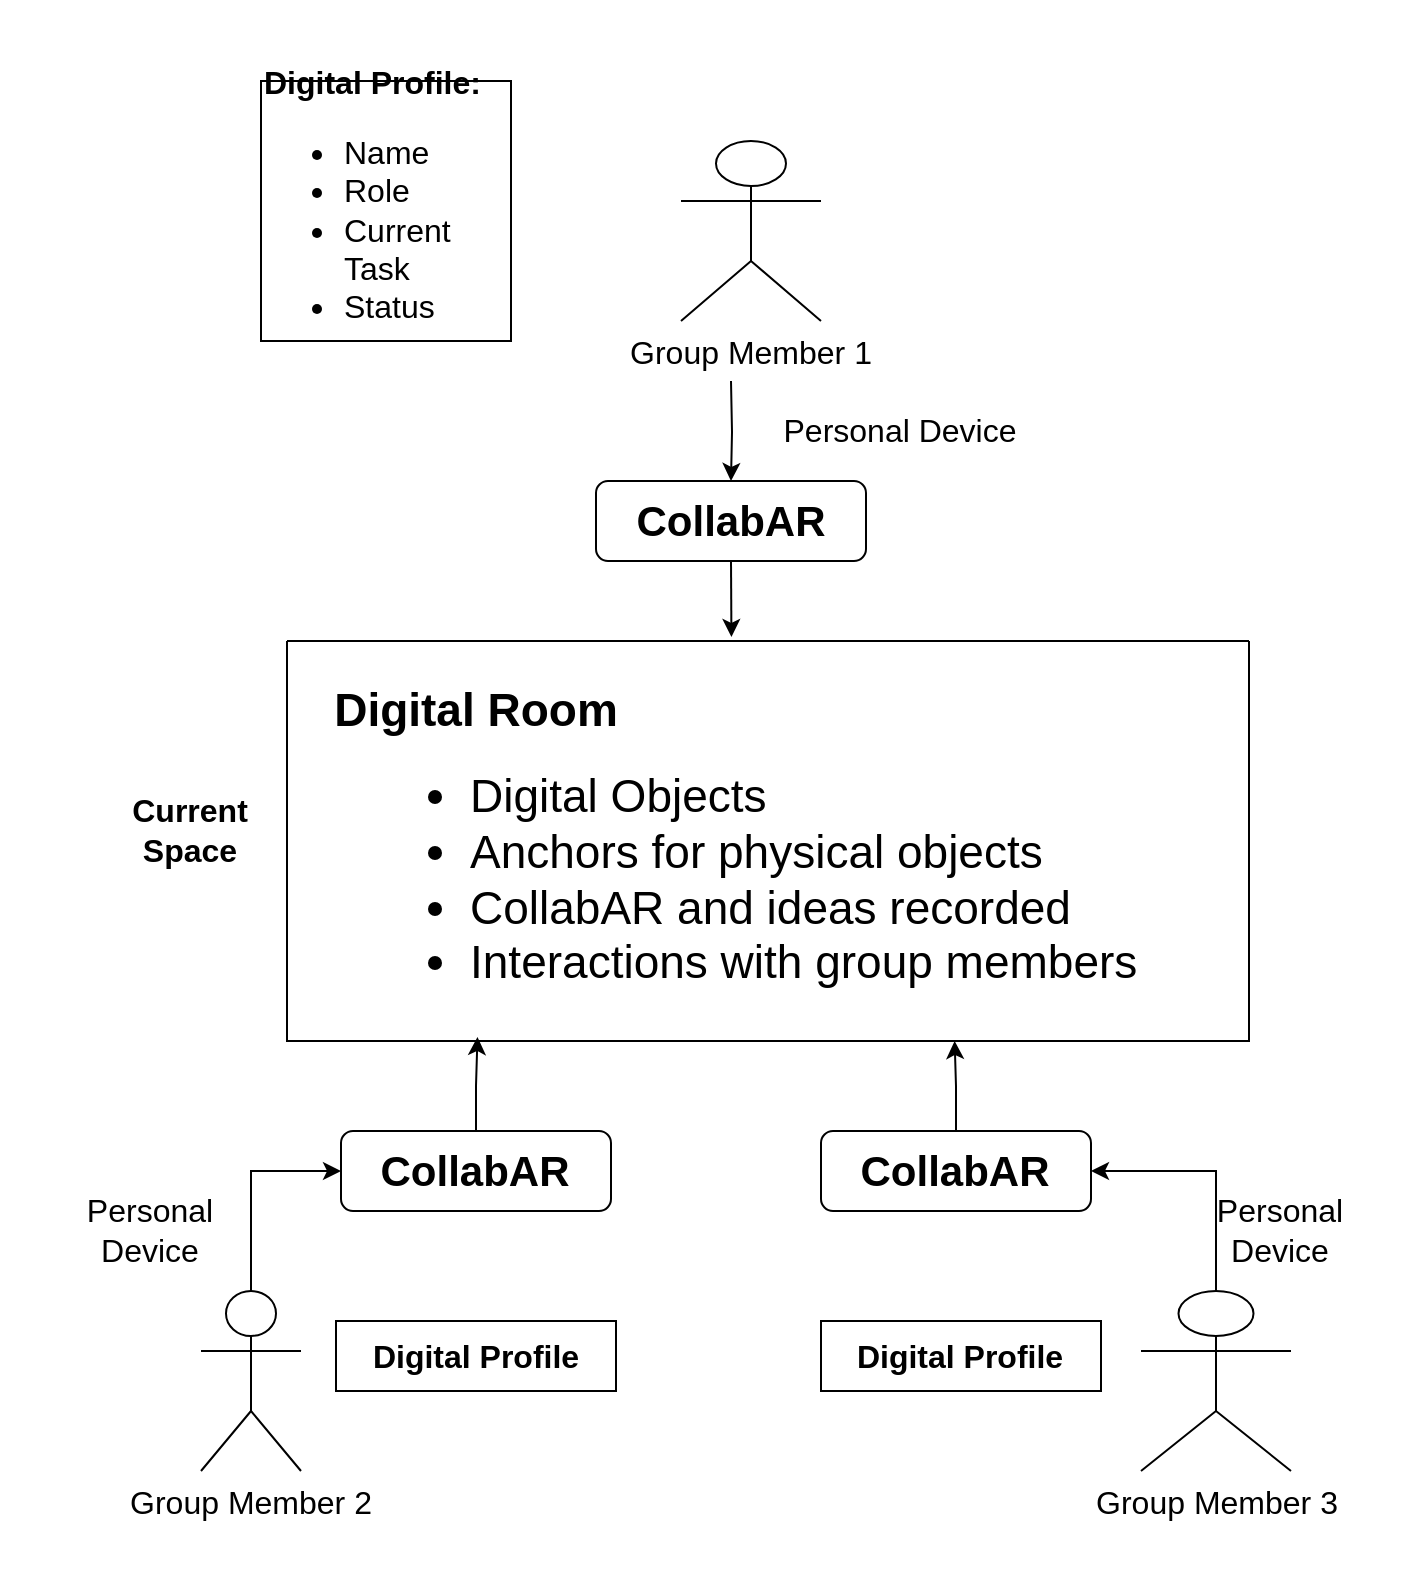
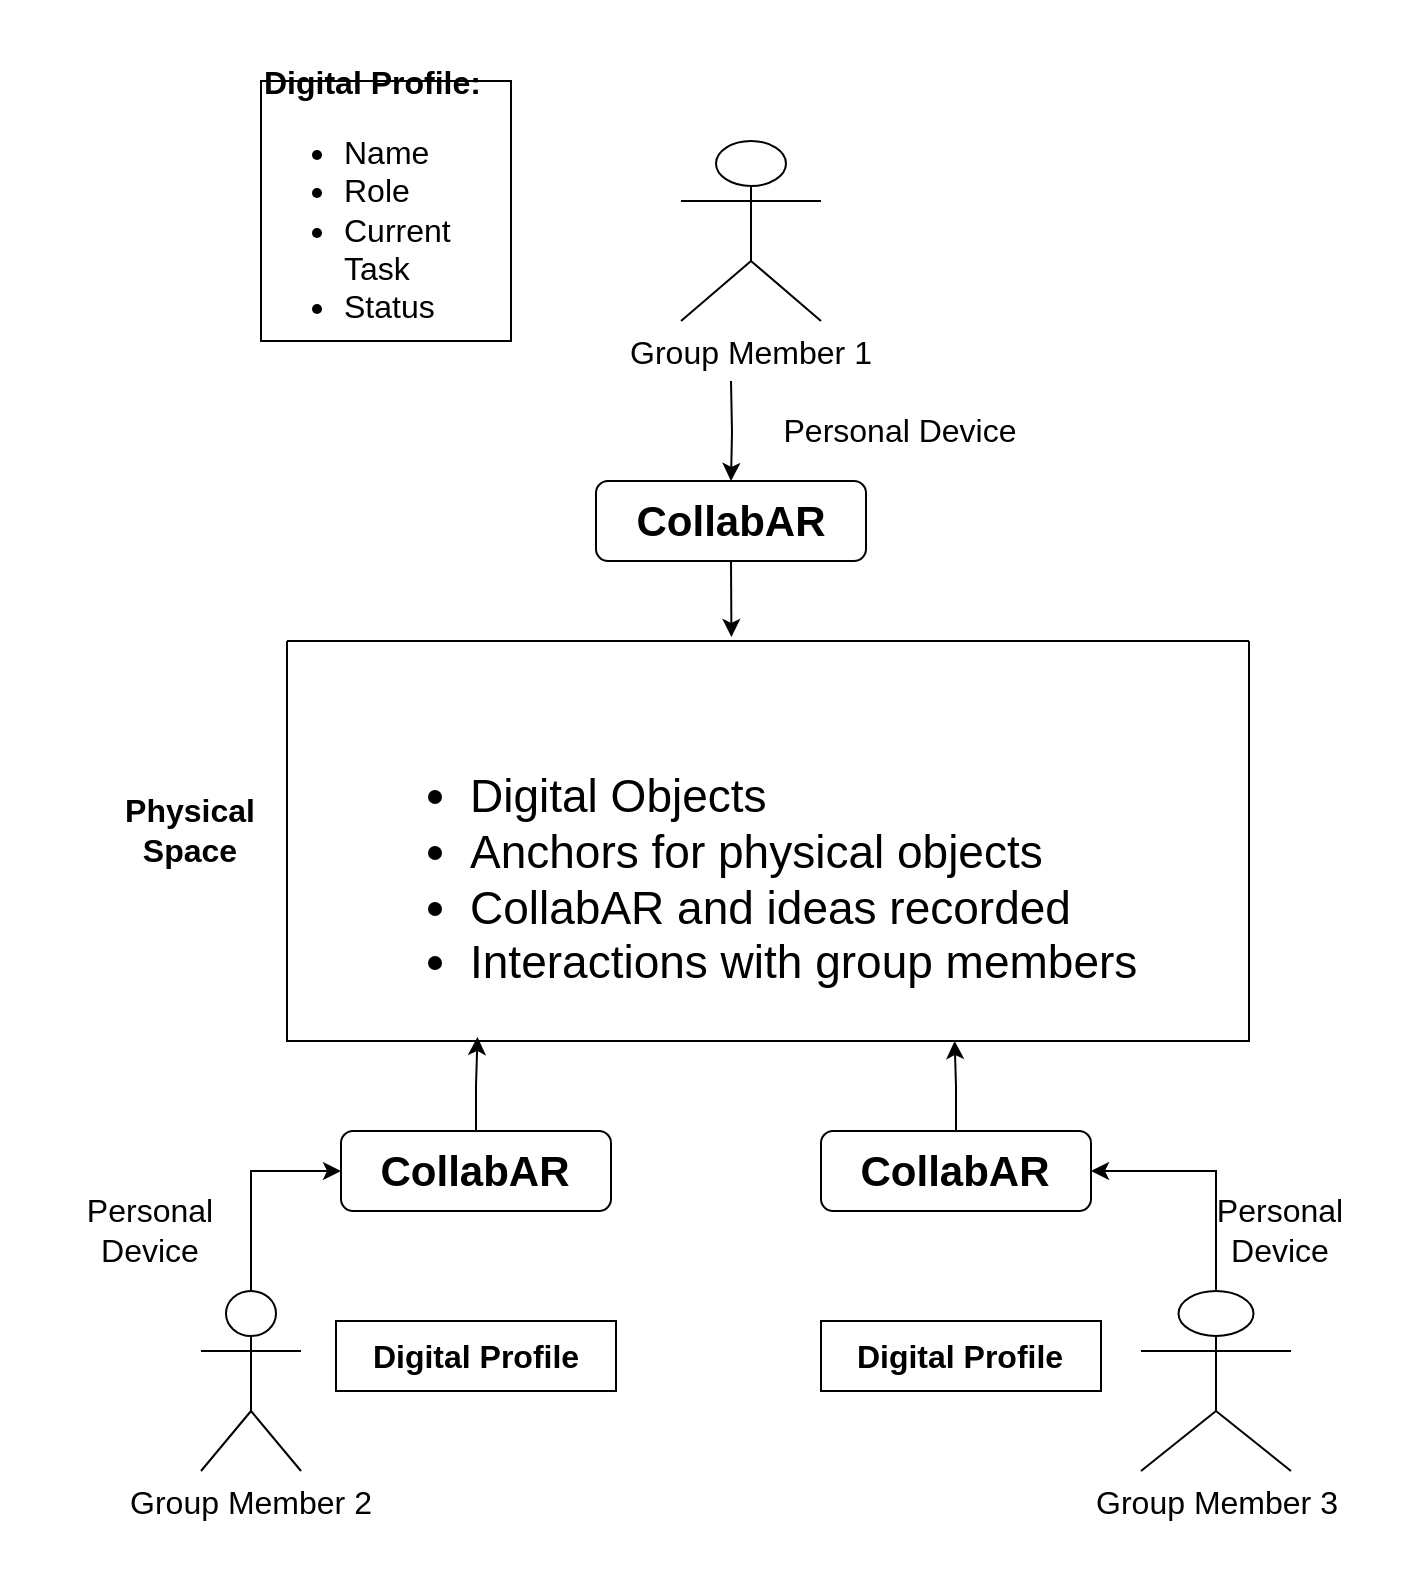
(477, 711) -> none
(191, 831) -> (191, 831)
